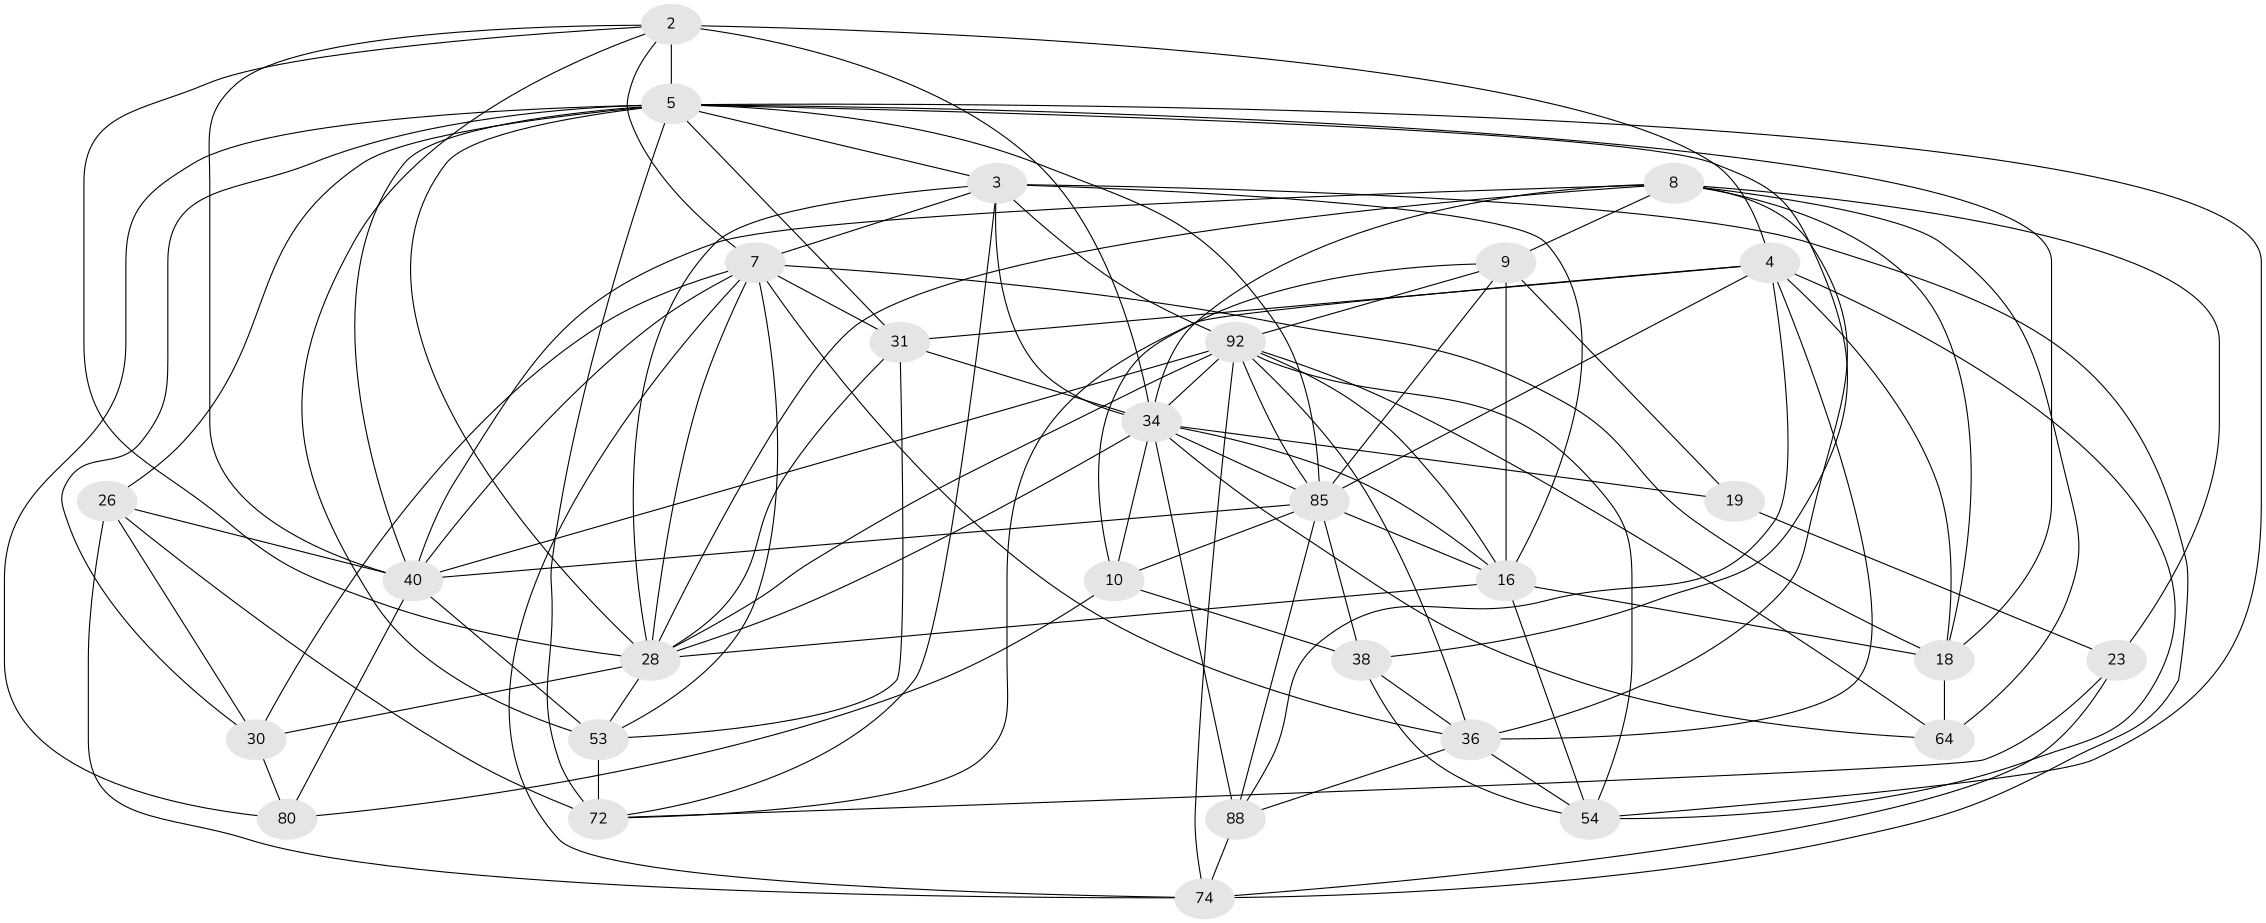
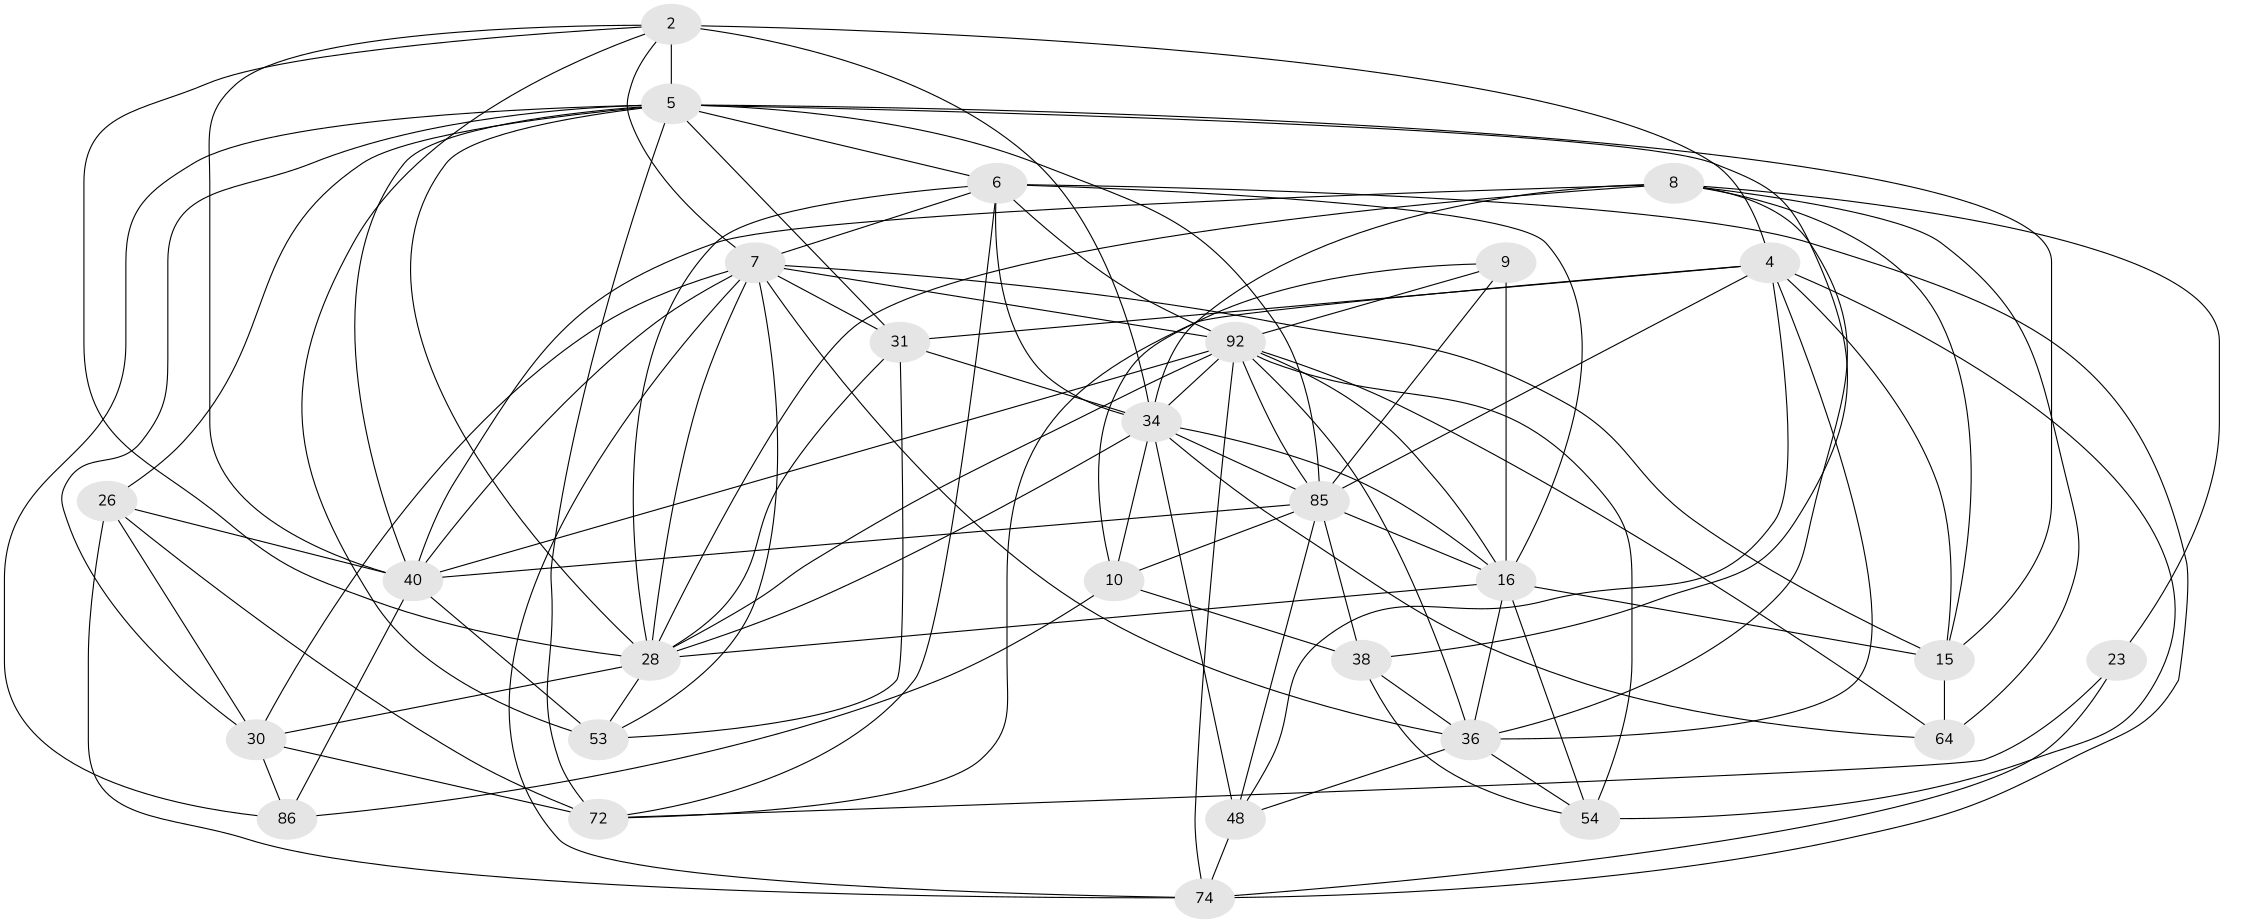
(2018, 164) -> none
(997, 183) -> (997, 183)
(1590, 223) -> none
none -> (995, 303)
(1735, 501) -> none
none -> (1488, 660)
(1944, 660) -> (1944, 660)
(598, 783) -> (427, 780)
(287, 819) -> (287, 819)
(1236, 819) -> (1236, 819)
